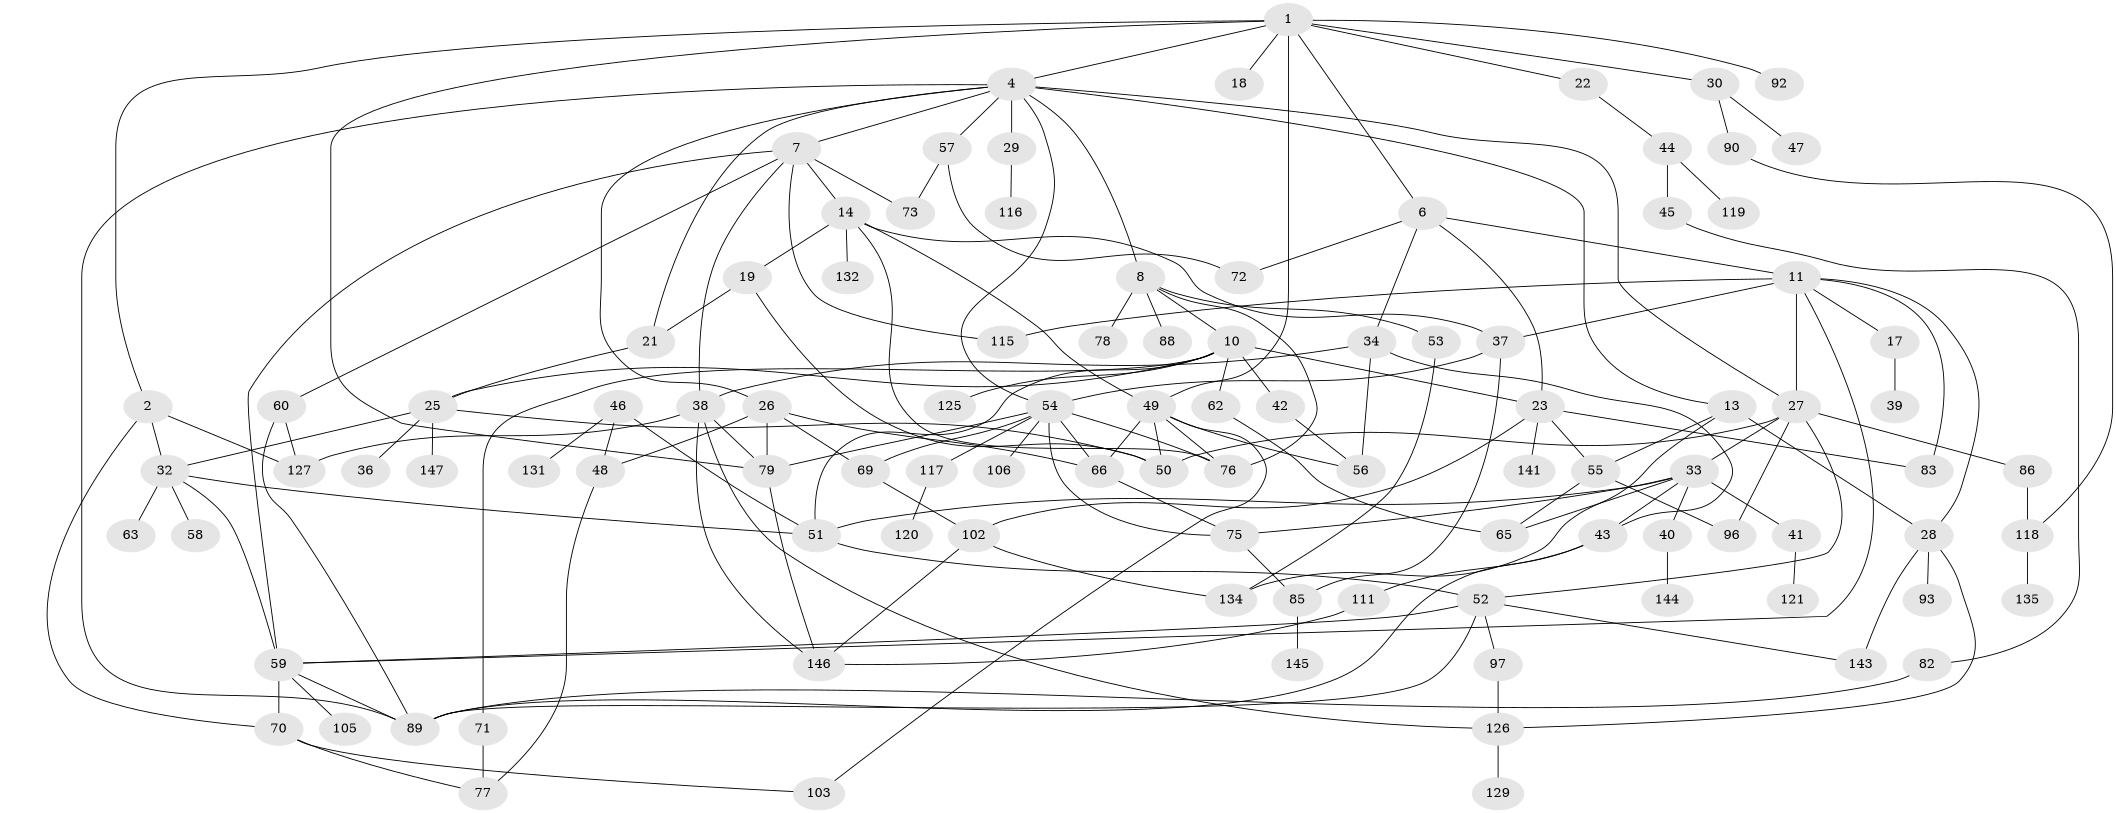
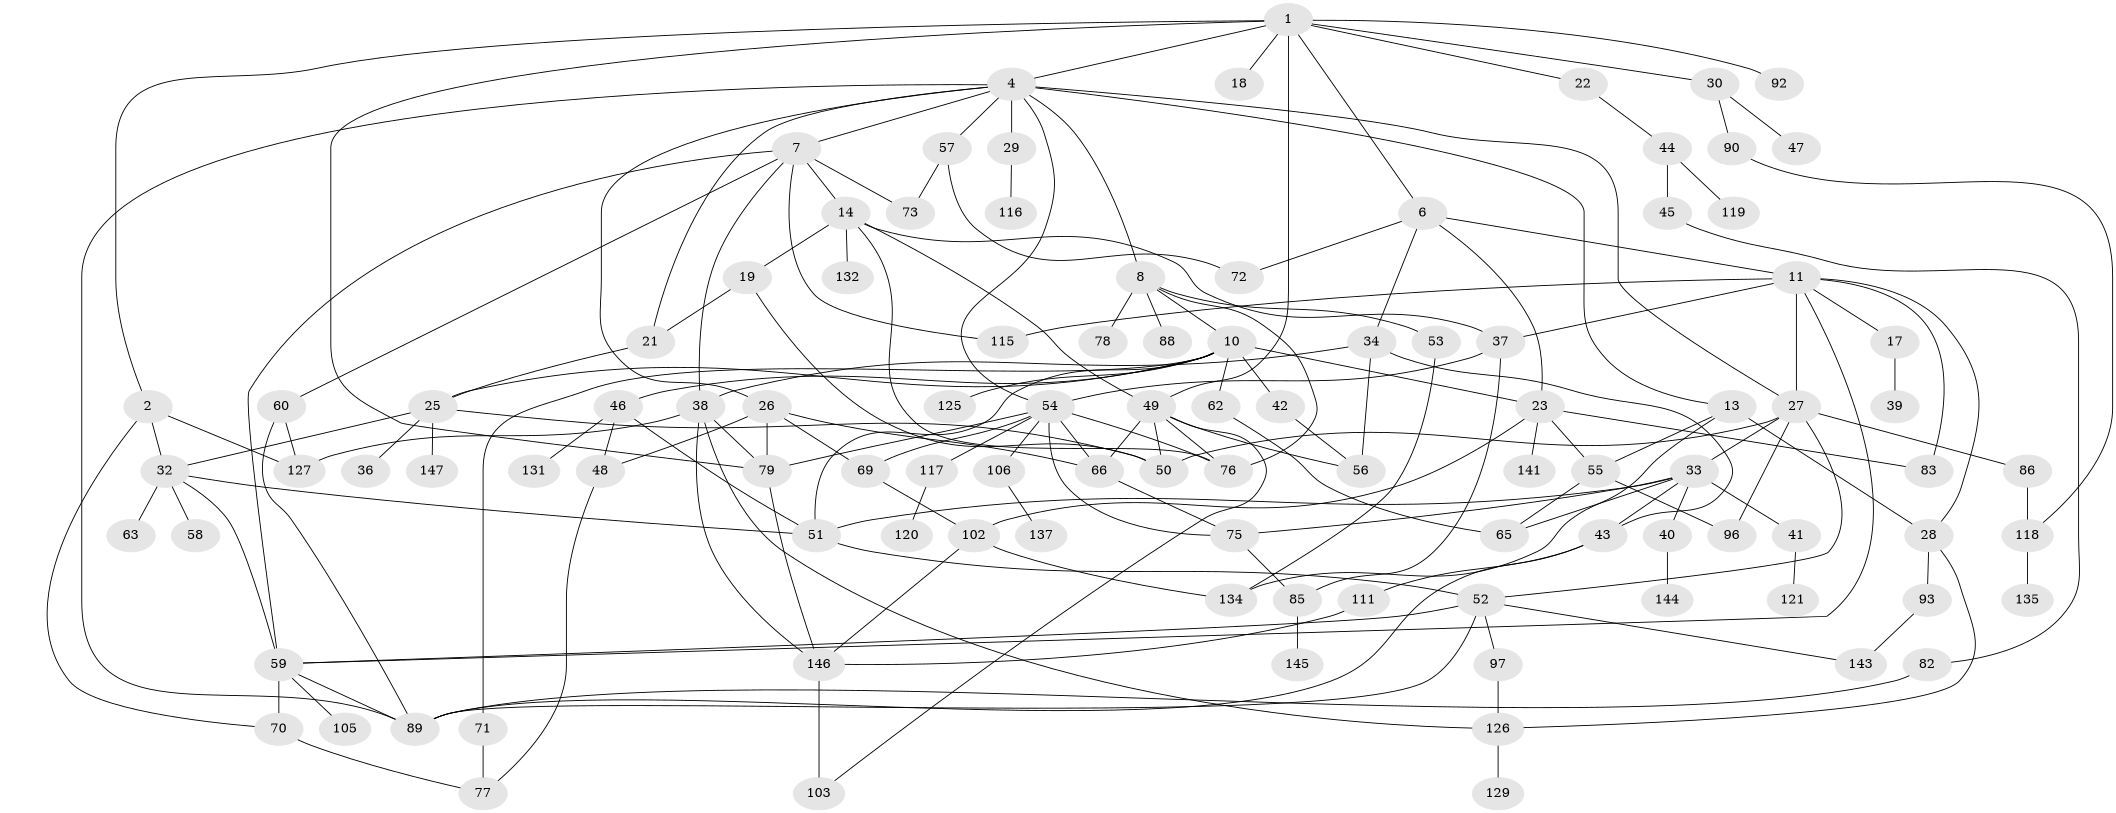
none -> (927, 380)
none -> (1041, 536)
(1888, 597) -> (1894, 632)
(544, 775) -> (819, 729)
